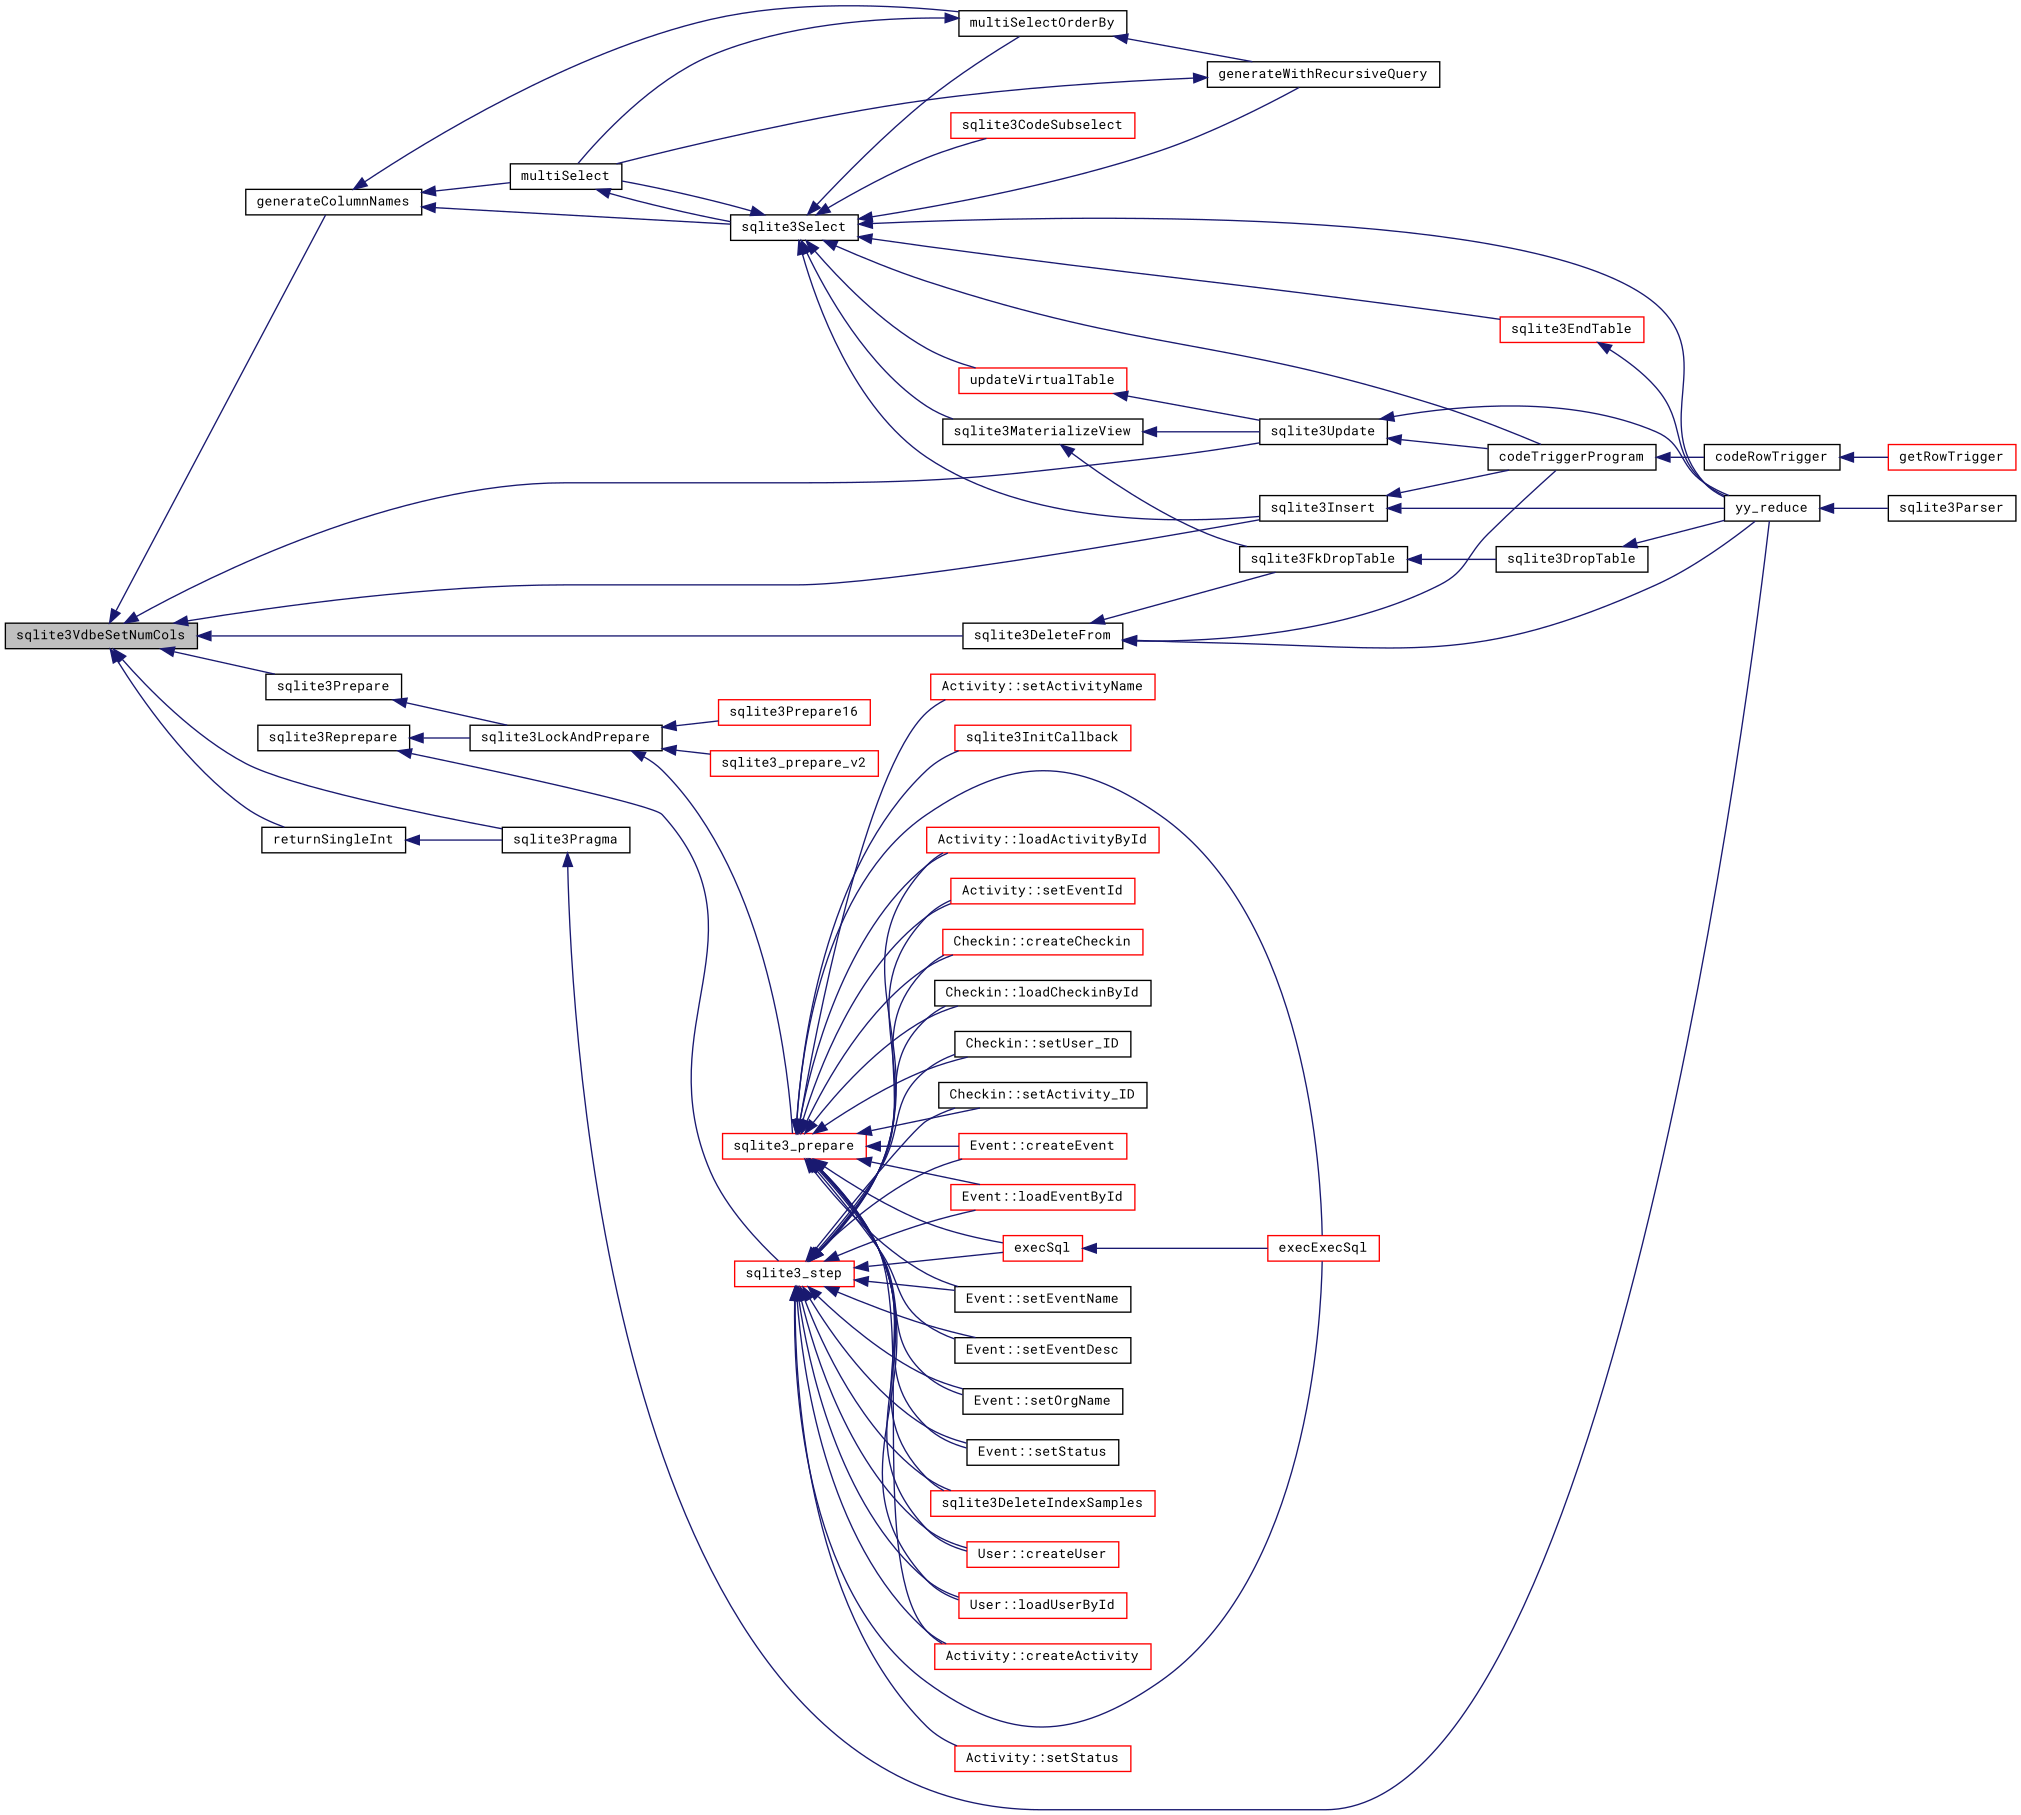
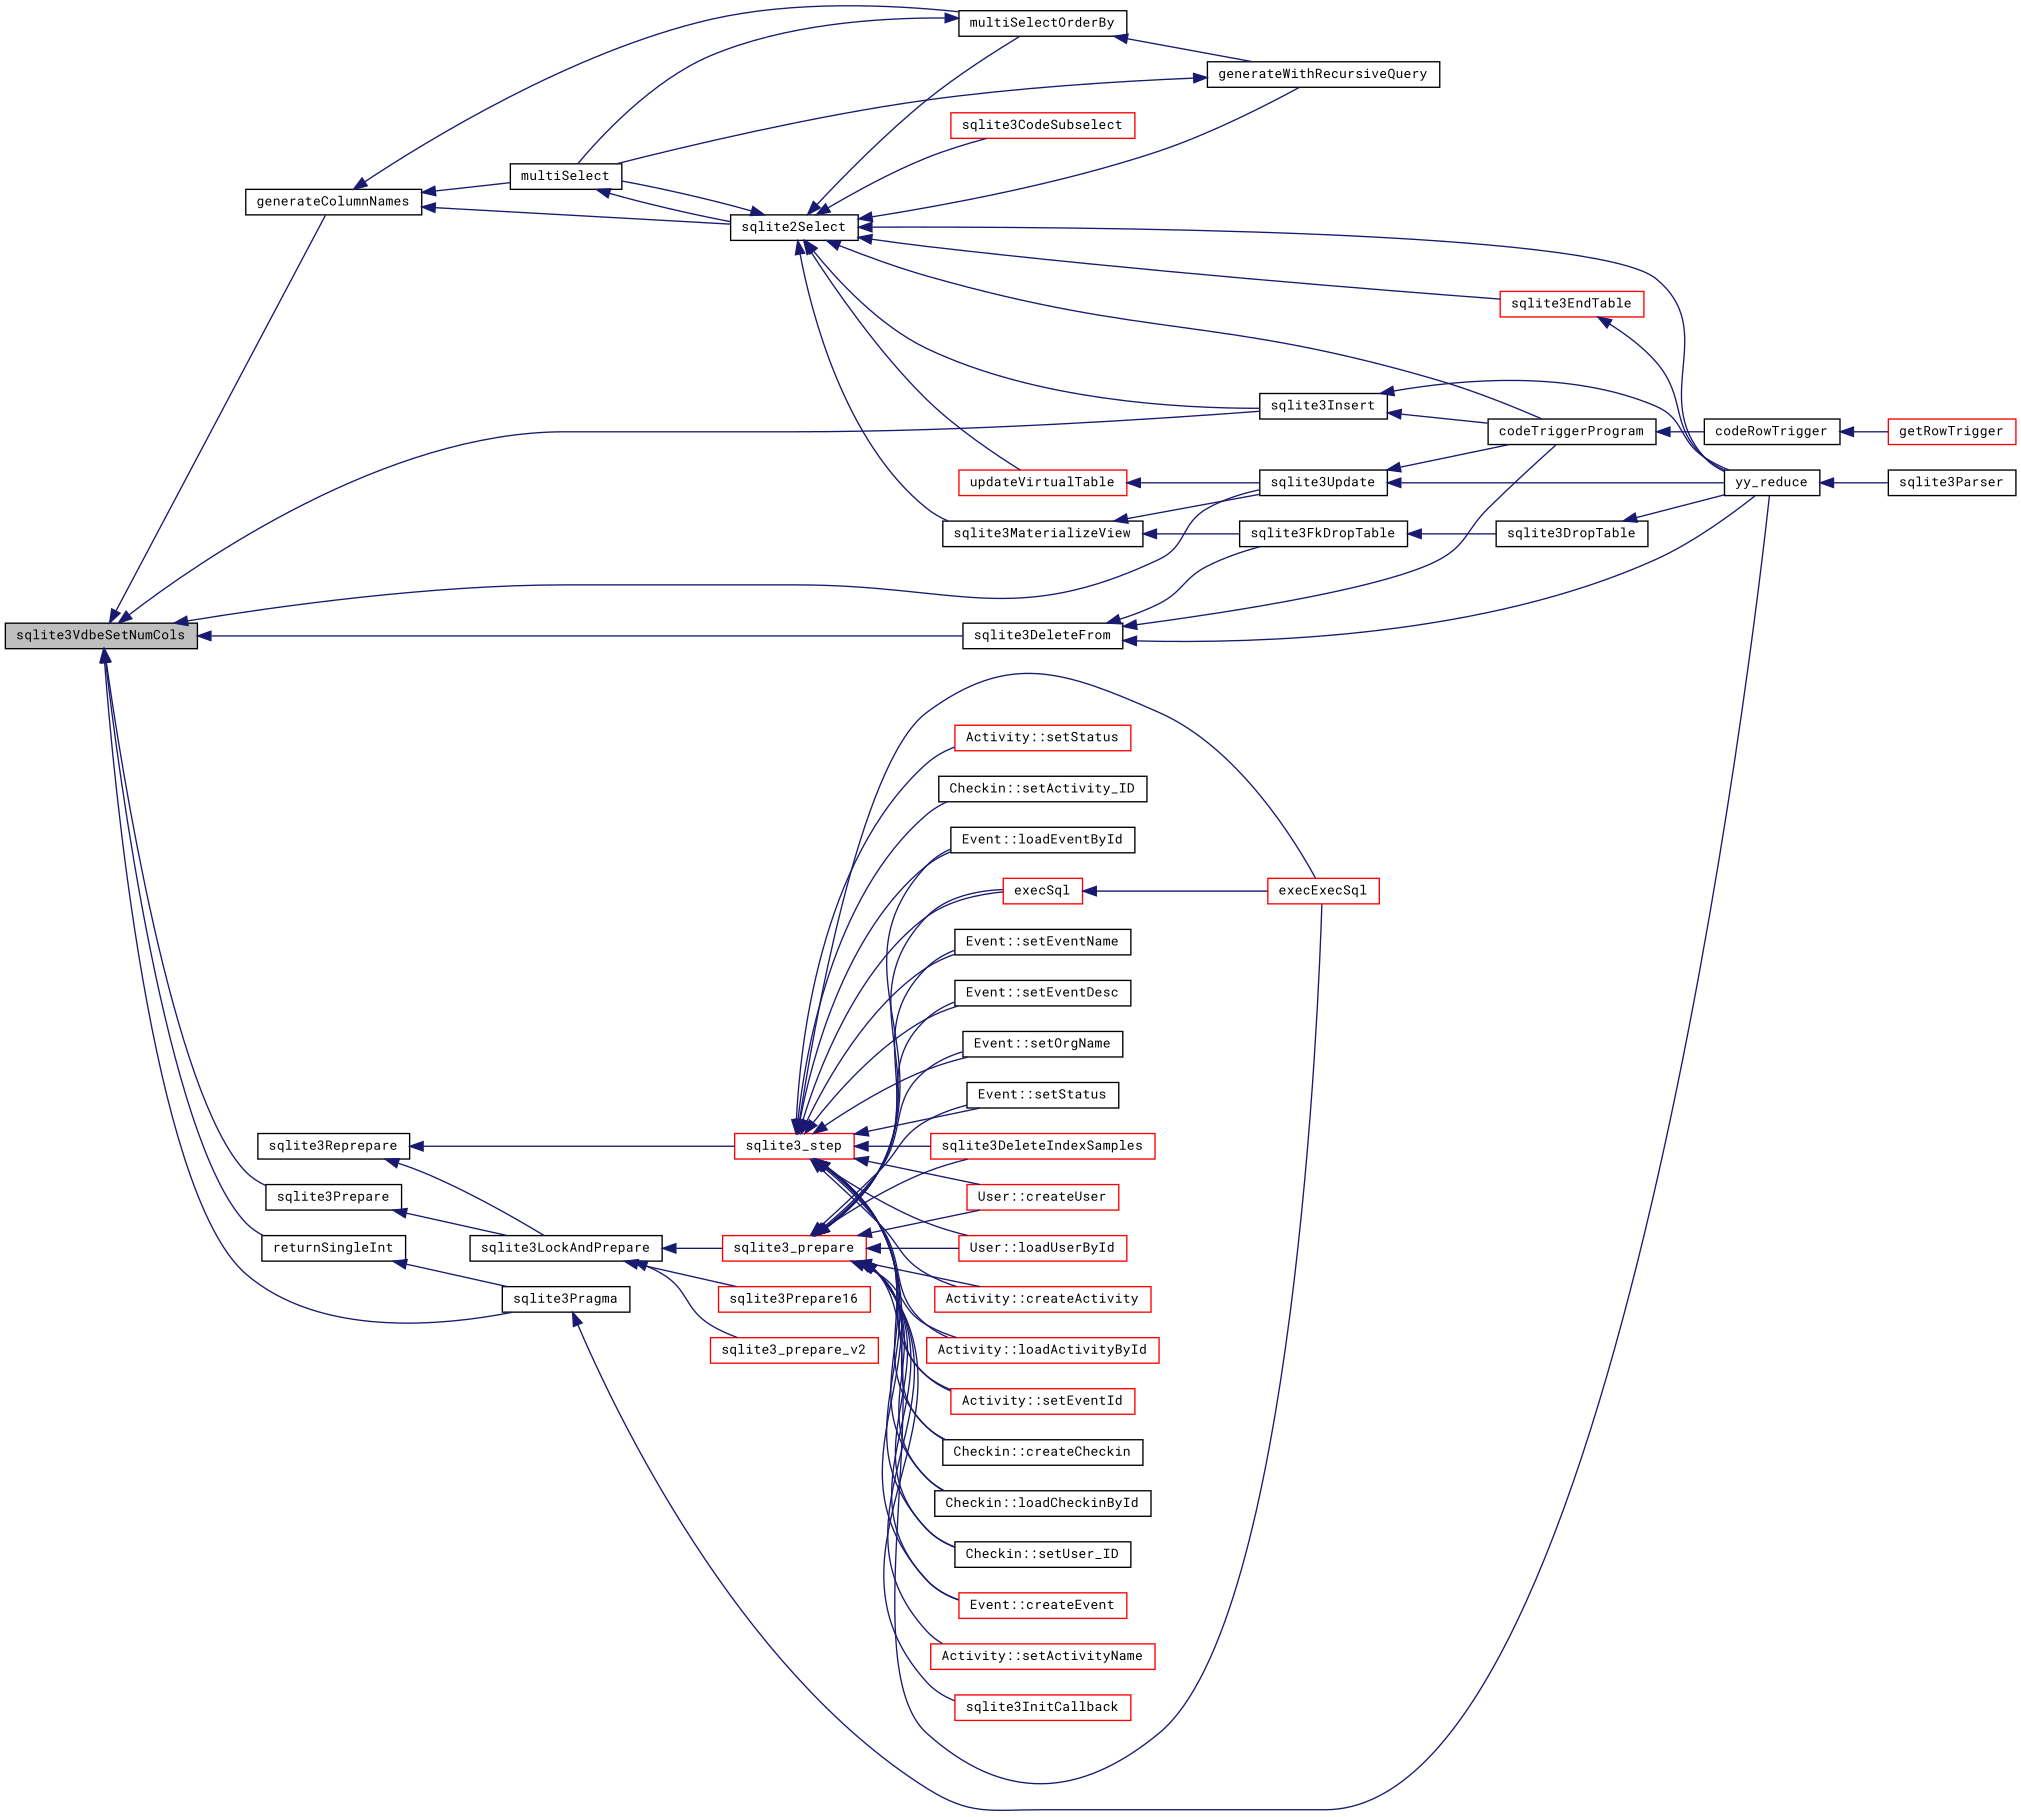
(794, 228) -> (794, 228)
(1043, 942) -> (1043, 1452)
(912, 1122) -> none
(1043, 1197) -> (1043, 840)
